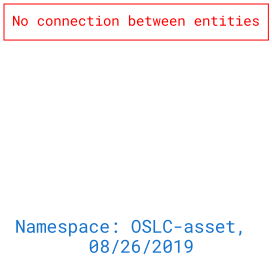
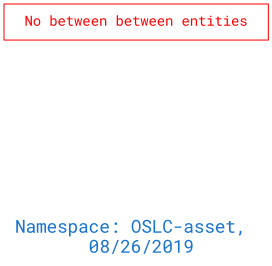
(136, 22) -> (136, 22)
